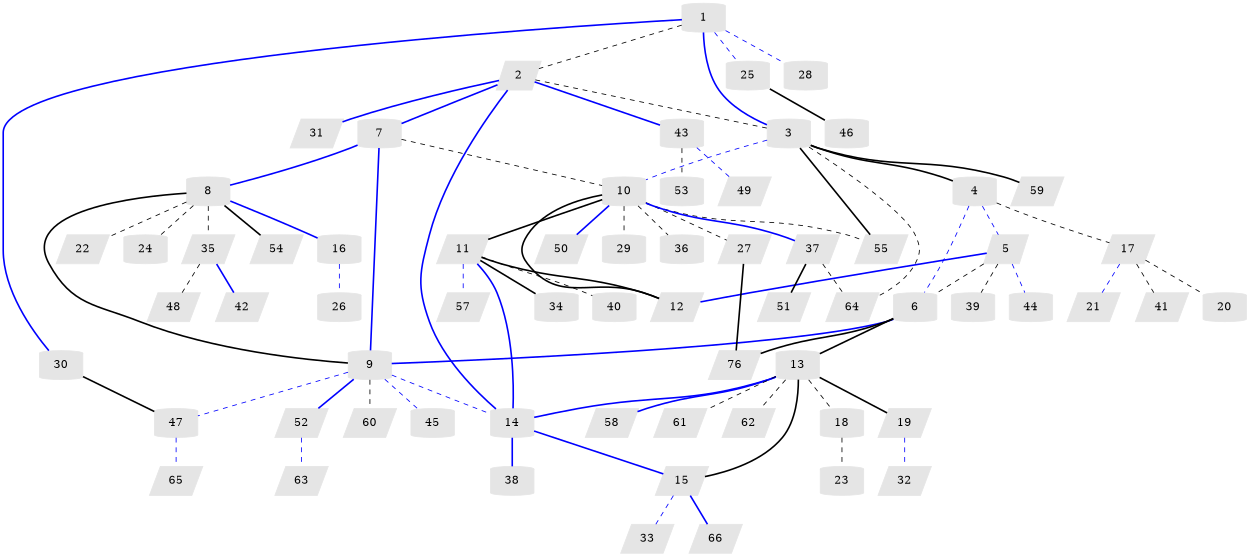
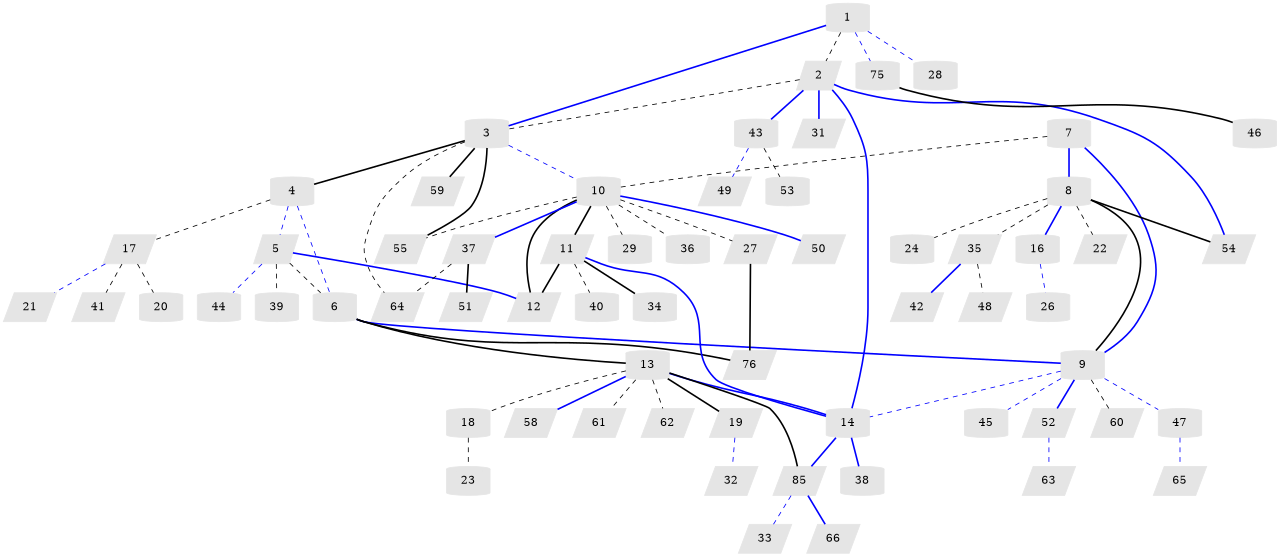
(748, 76) -> (878, 76)
(449, 104) -> (1076, 113)
(463, 307) -> none
(61, 365) -> none
(682, 481) -> (800, 481)
